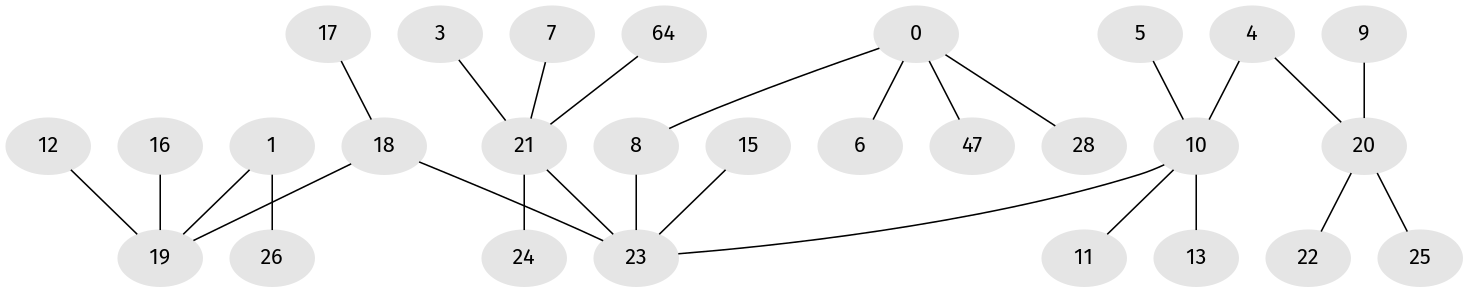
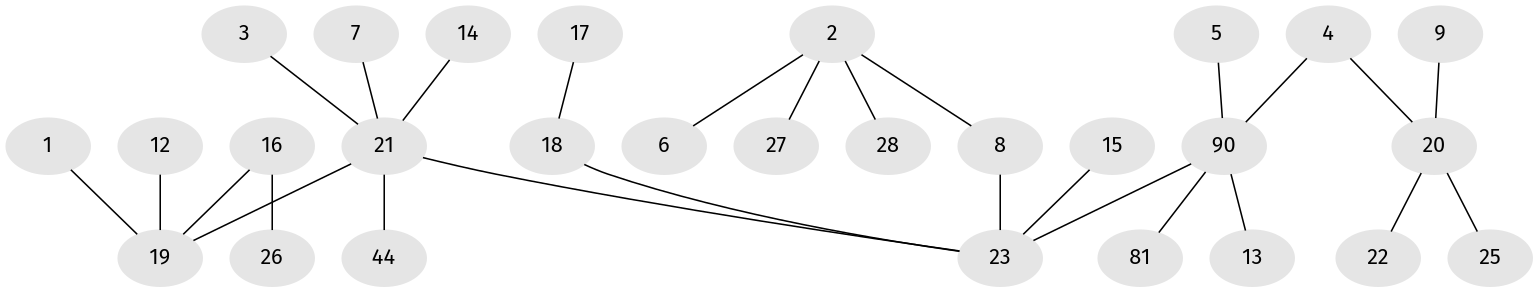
(664, 34) -> (468, 34)
(916, 34) -> (832, 34)
(972, 146) -> (776, 146)
(1196, 146) -> (1224, 146)
(272, 191) -> (272, 191)
(284, 196) -> (284, 196)
(524, 258) -> (384, 258)
(1084, 258) -> (1140, 258)
